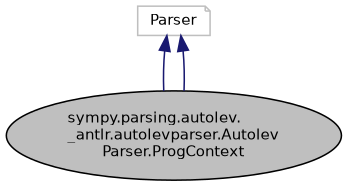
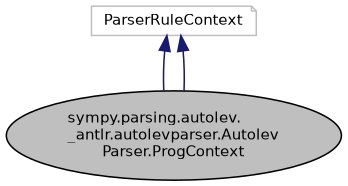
(174, 21) -> (174, 21)
